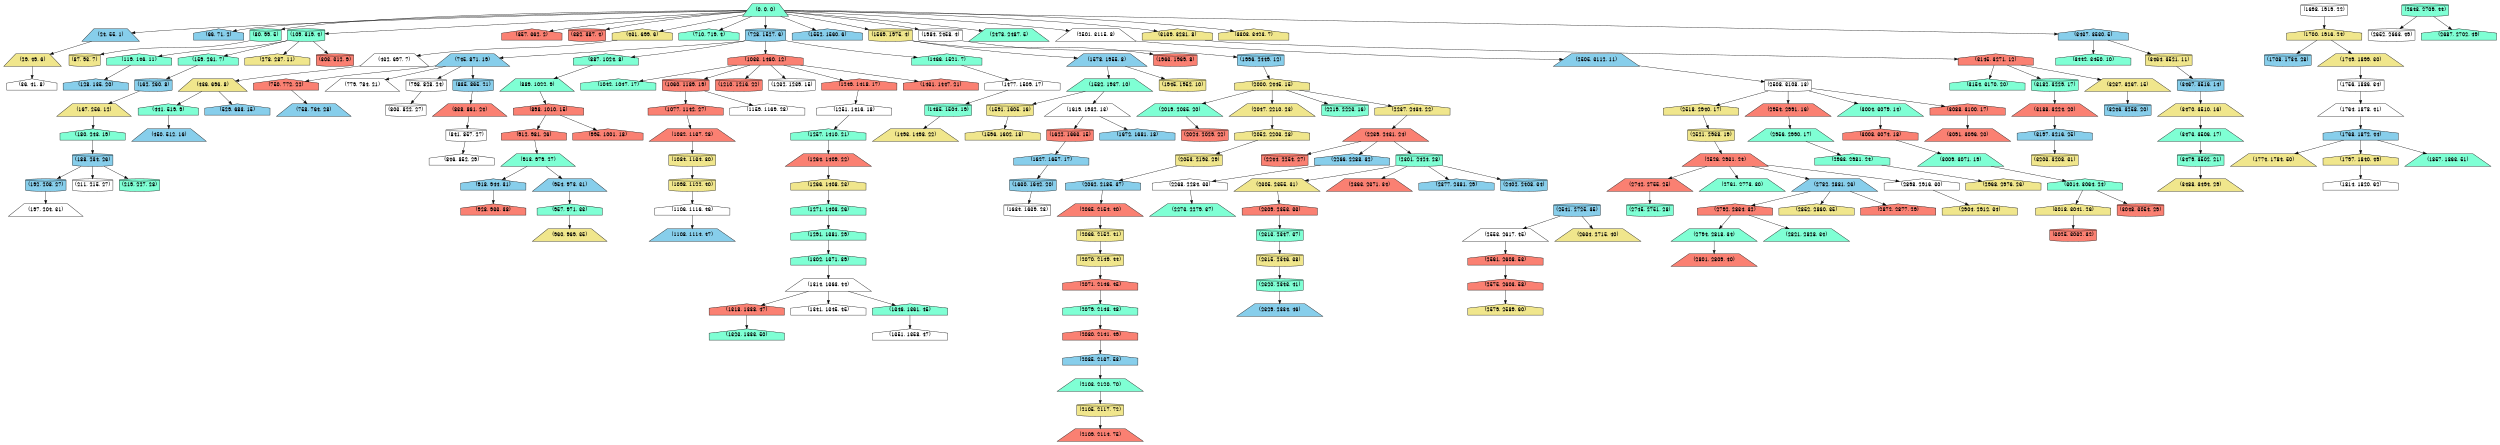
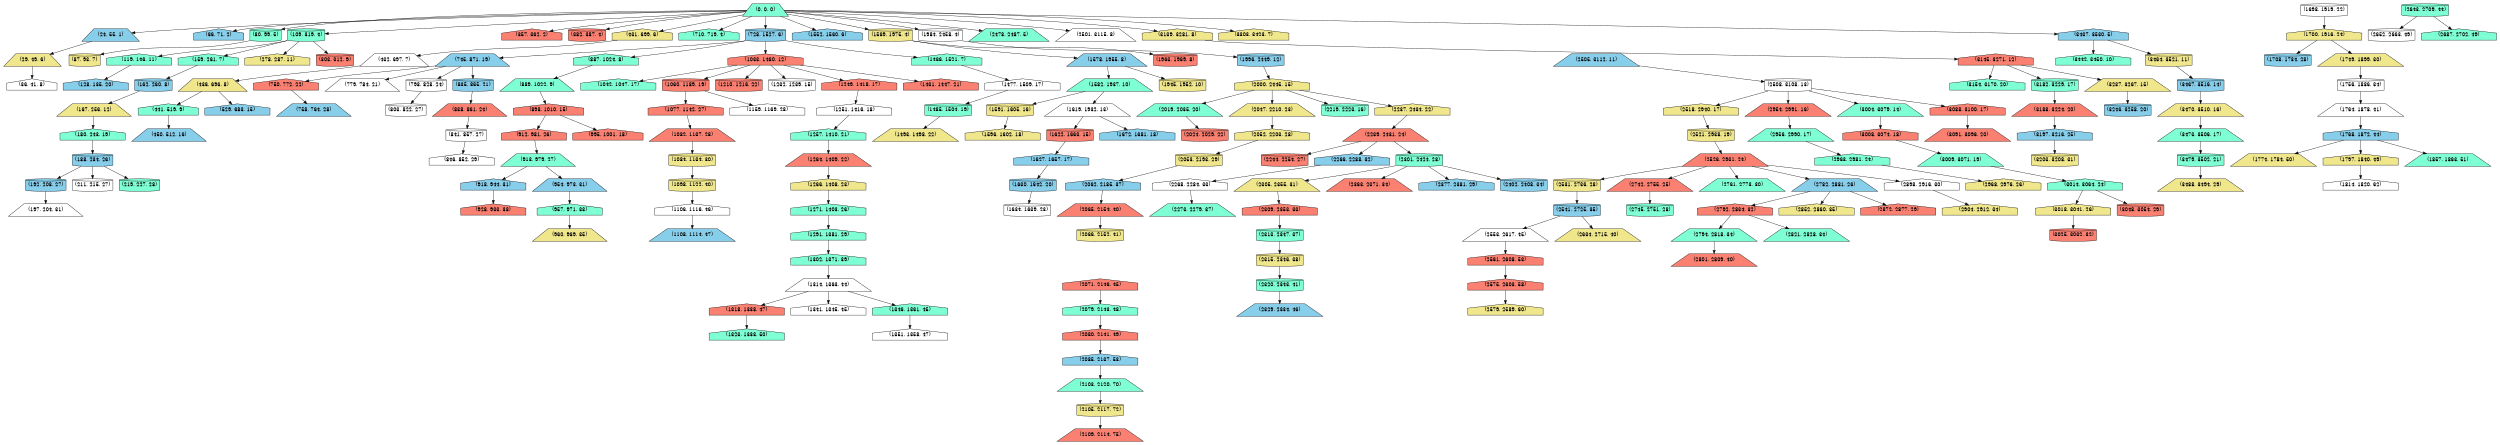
(1347, 54) -> none
none -> (1577, 185)
(1100, 260) -> none
